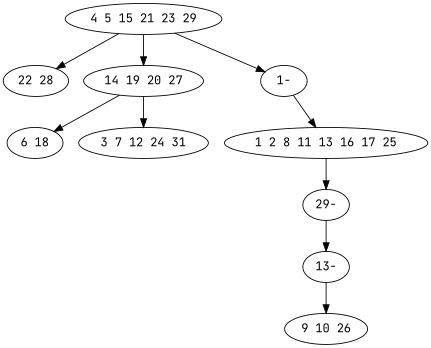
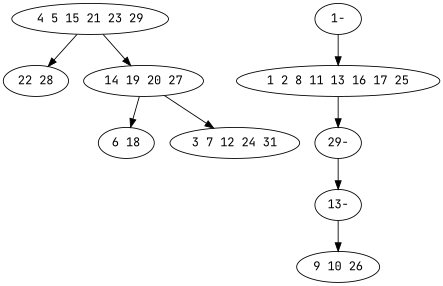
(216, 51) -> none
